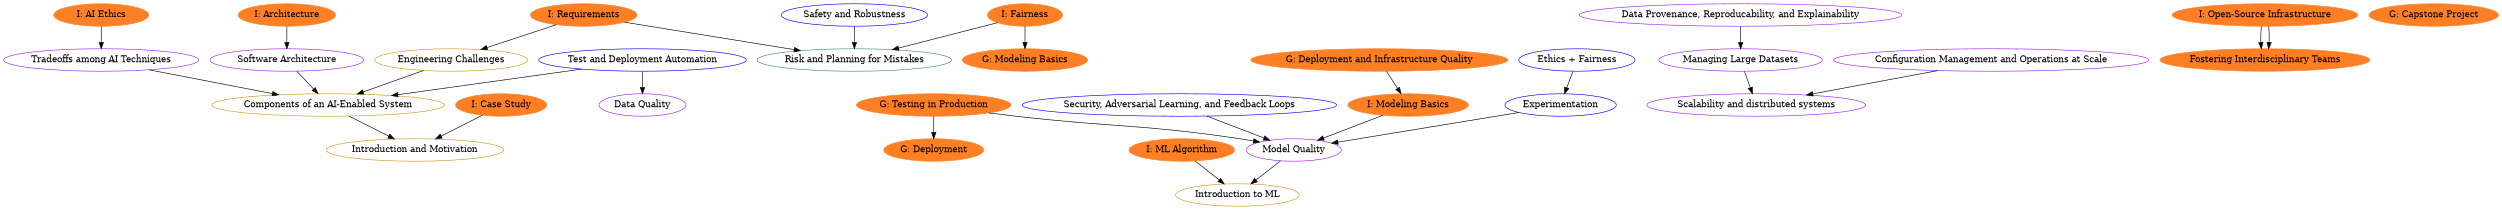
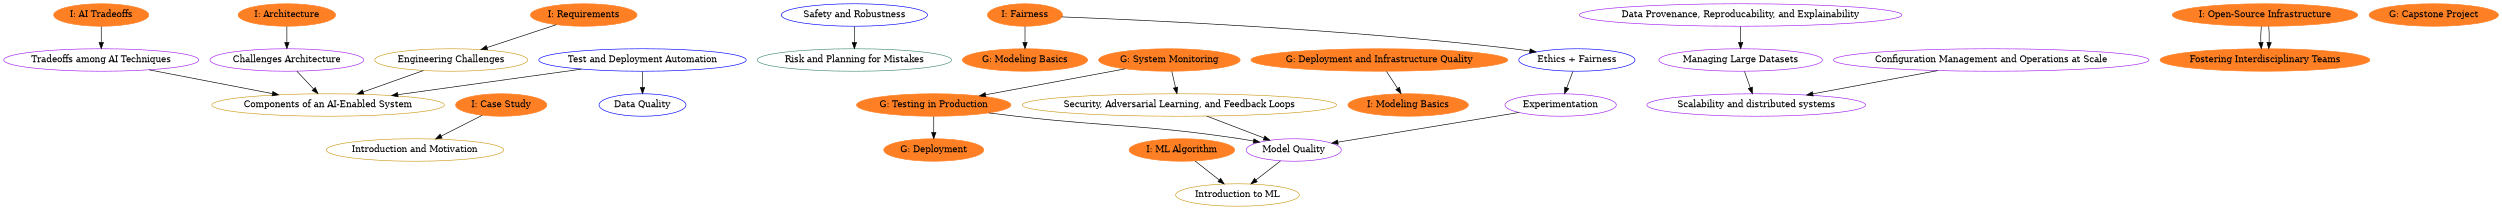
(101, 15) -> (101, 15)
(948, 35) -> (1296, 29)
(709, 36) -> none
(287, 60) -> (287, 60)
none -> (1169, 60)
(642, 105) -> (642, 105)
(1179, 105) -> (1179, 105)
(1561, 105) -> (1561, 105)
(369, 126) -> none
(1353, 127) -> none
